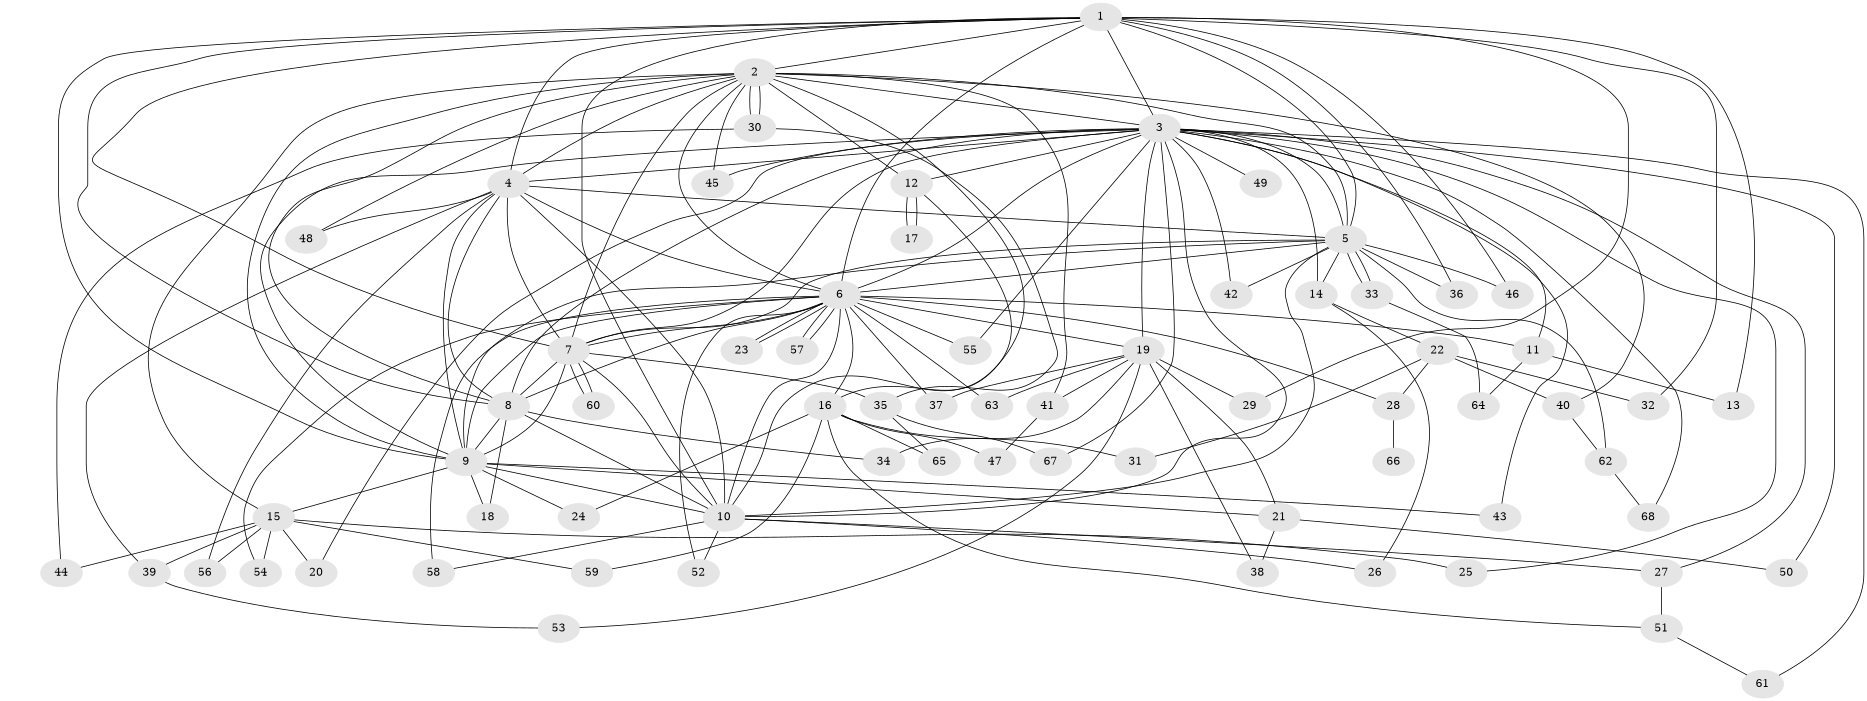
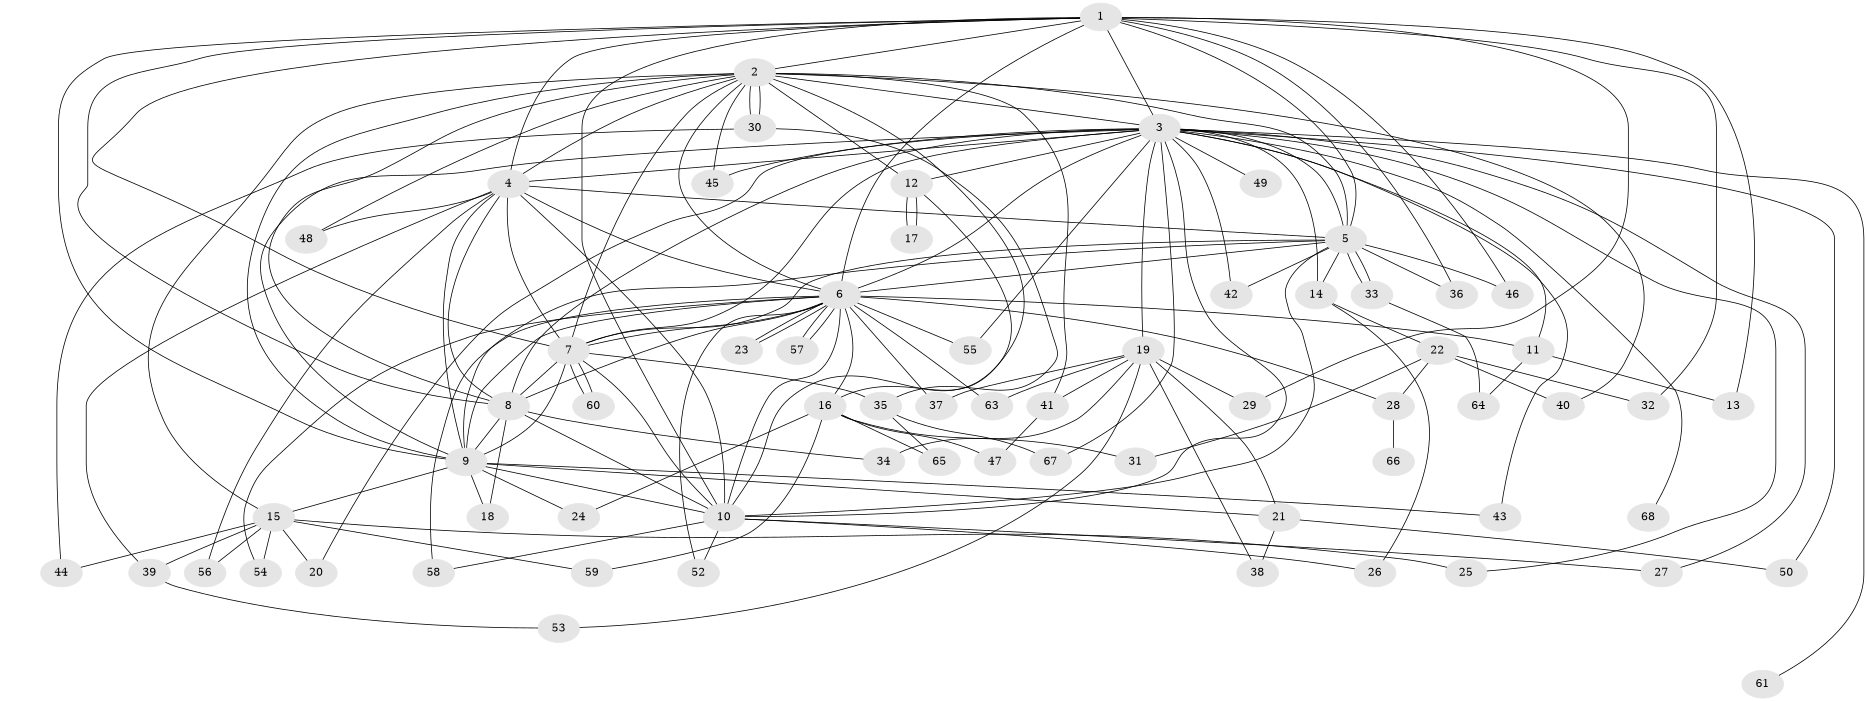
(985, 322) -> none
(1606, 462) -> none
(1662, 629) -> none
